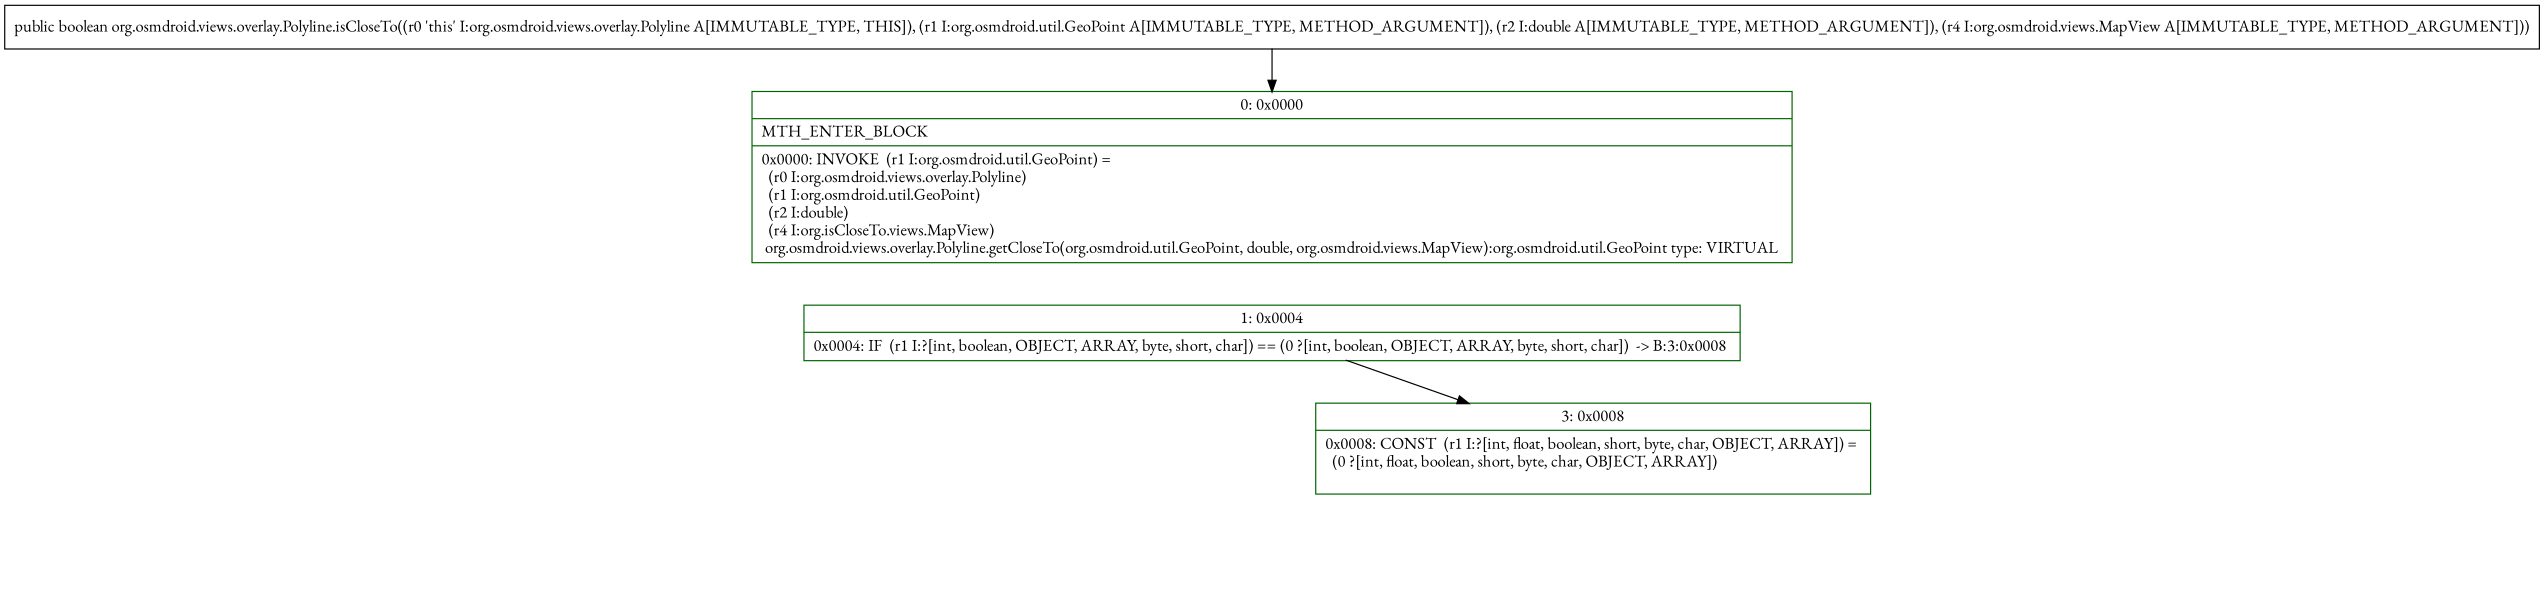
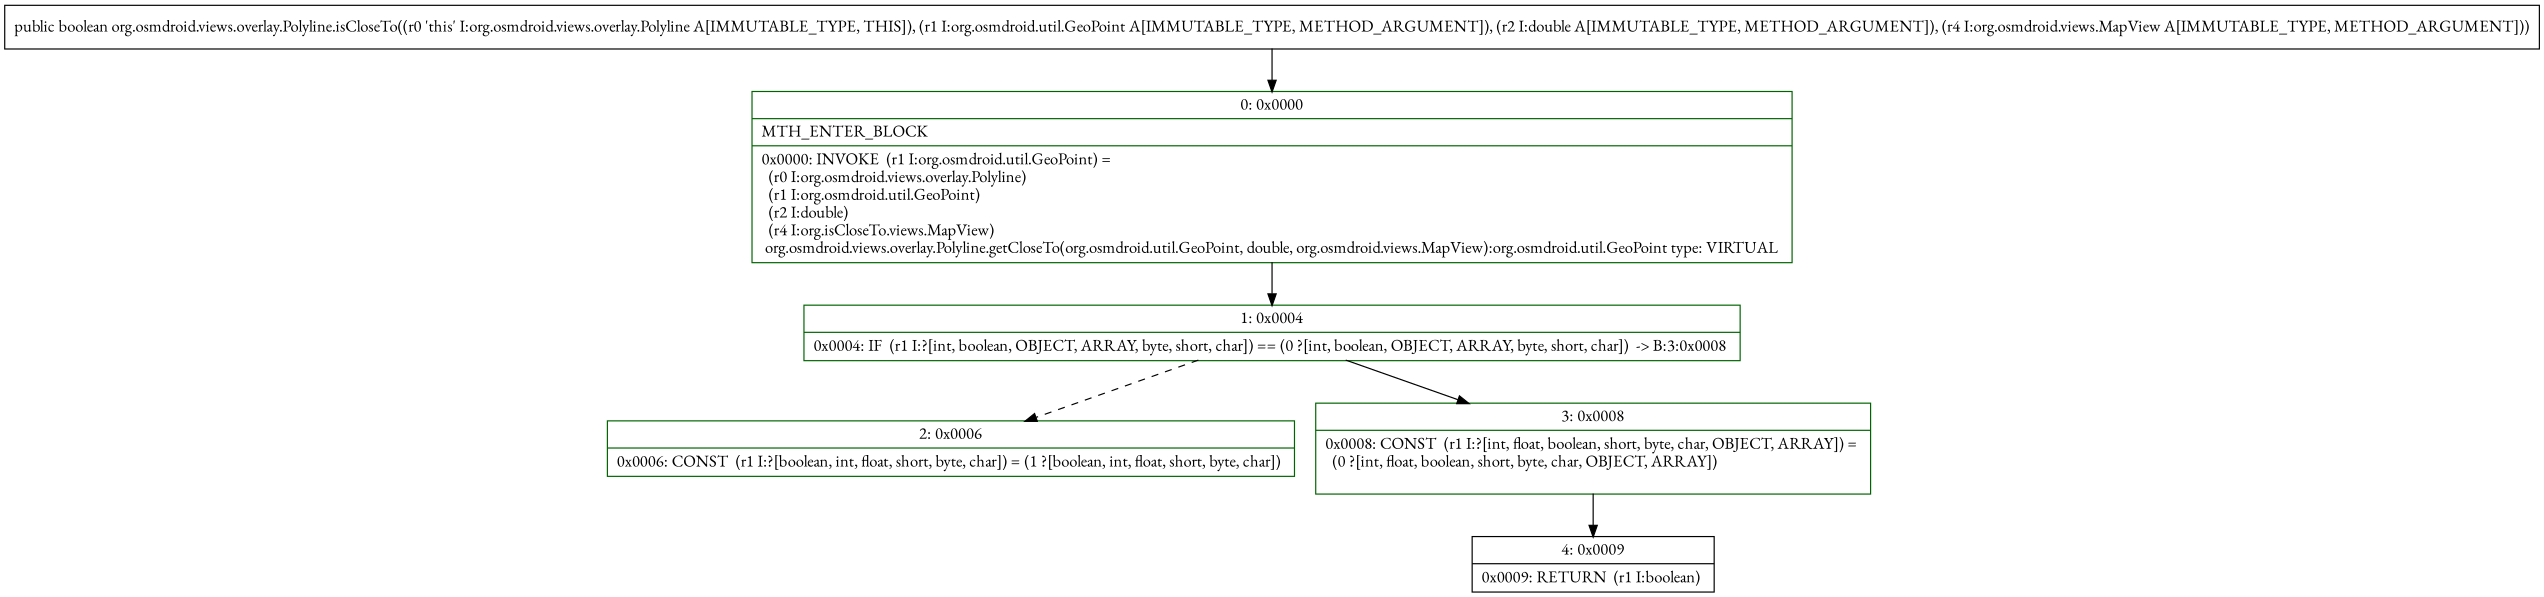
none -> (1272, 278)
none -> (951, 449)
none -> (1593, 564)
